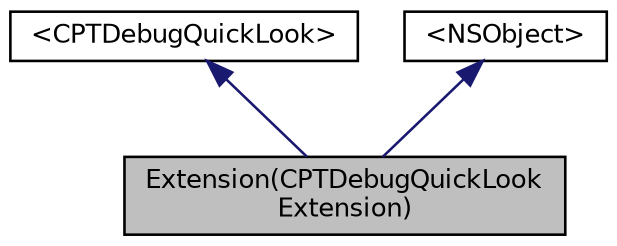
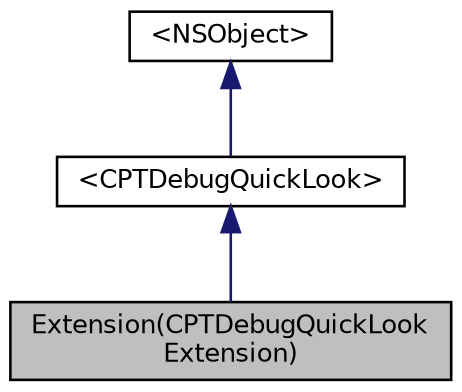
(423, 118) -> (231, 122)
